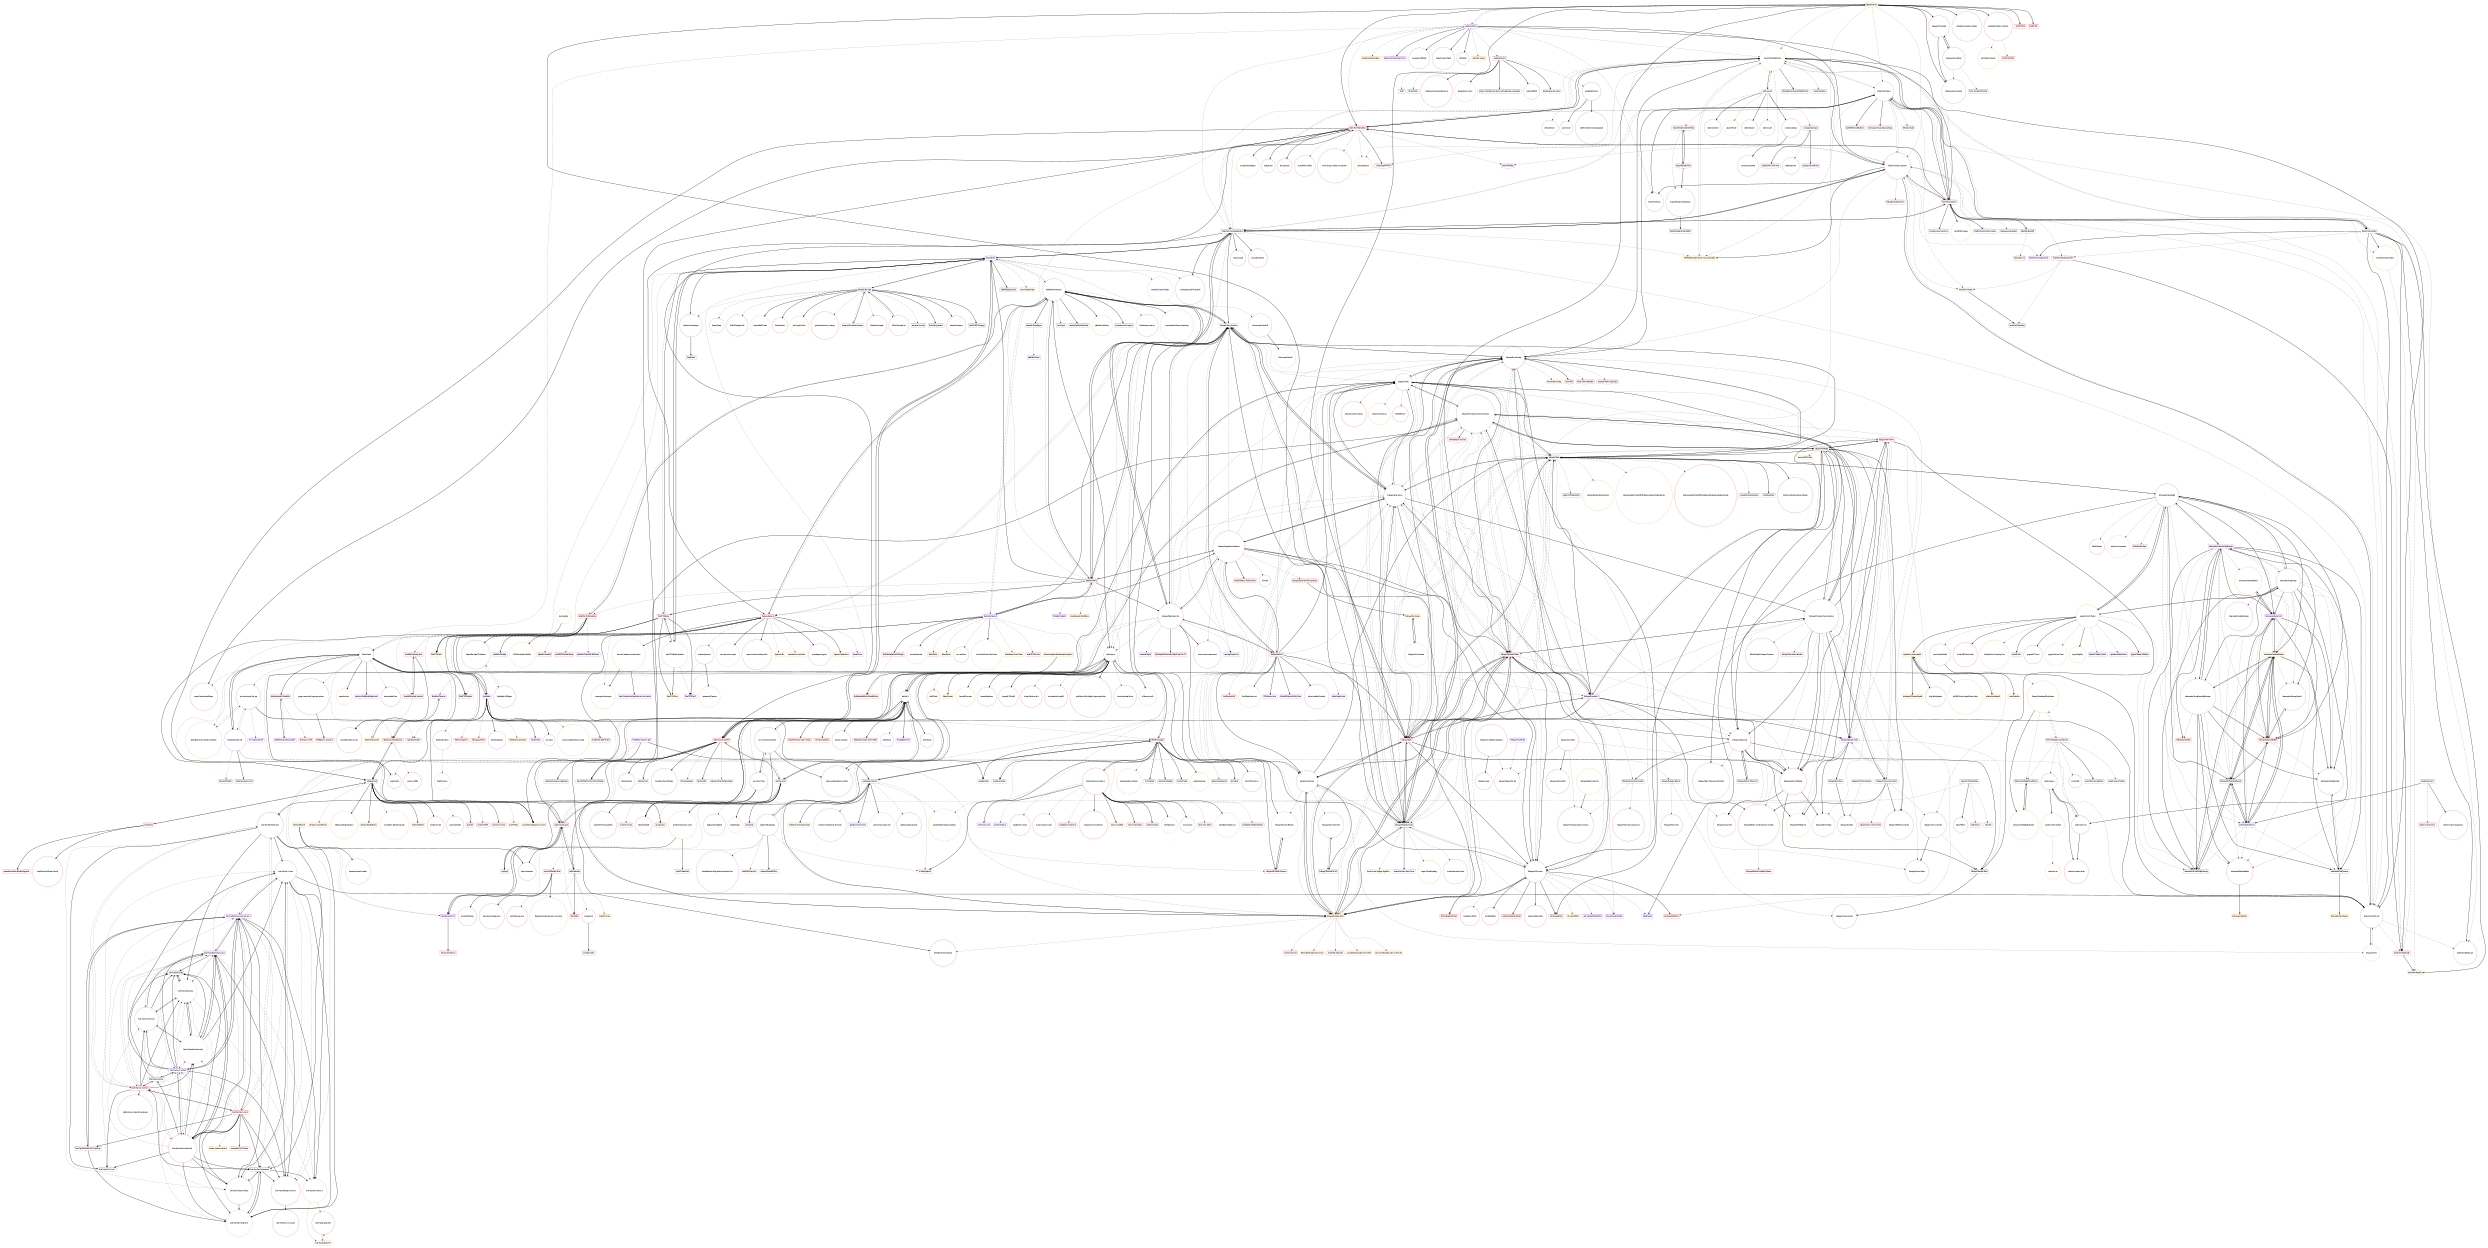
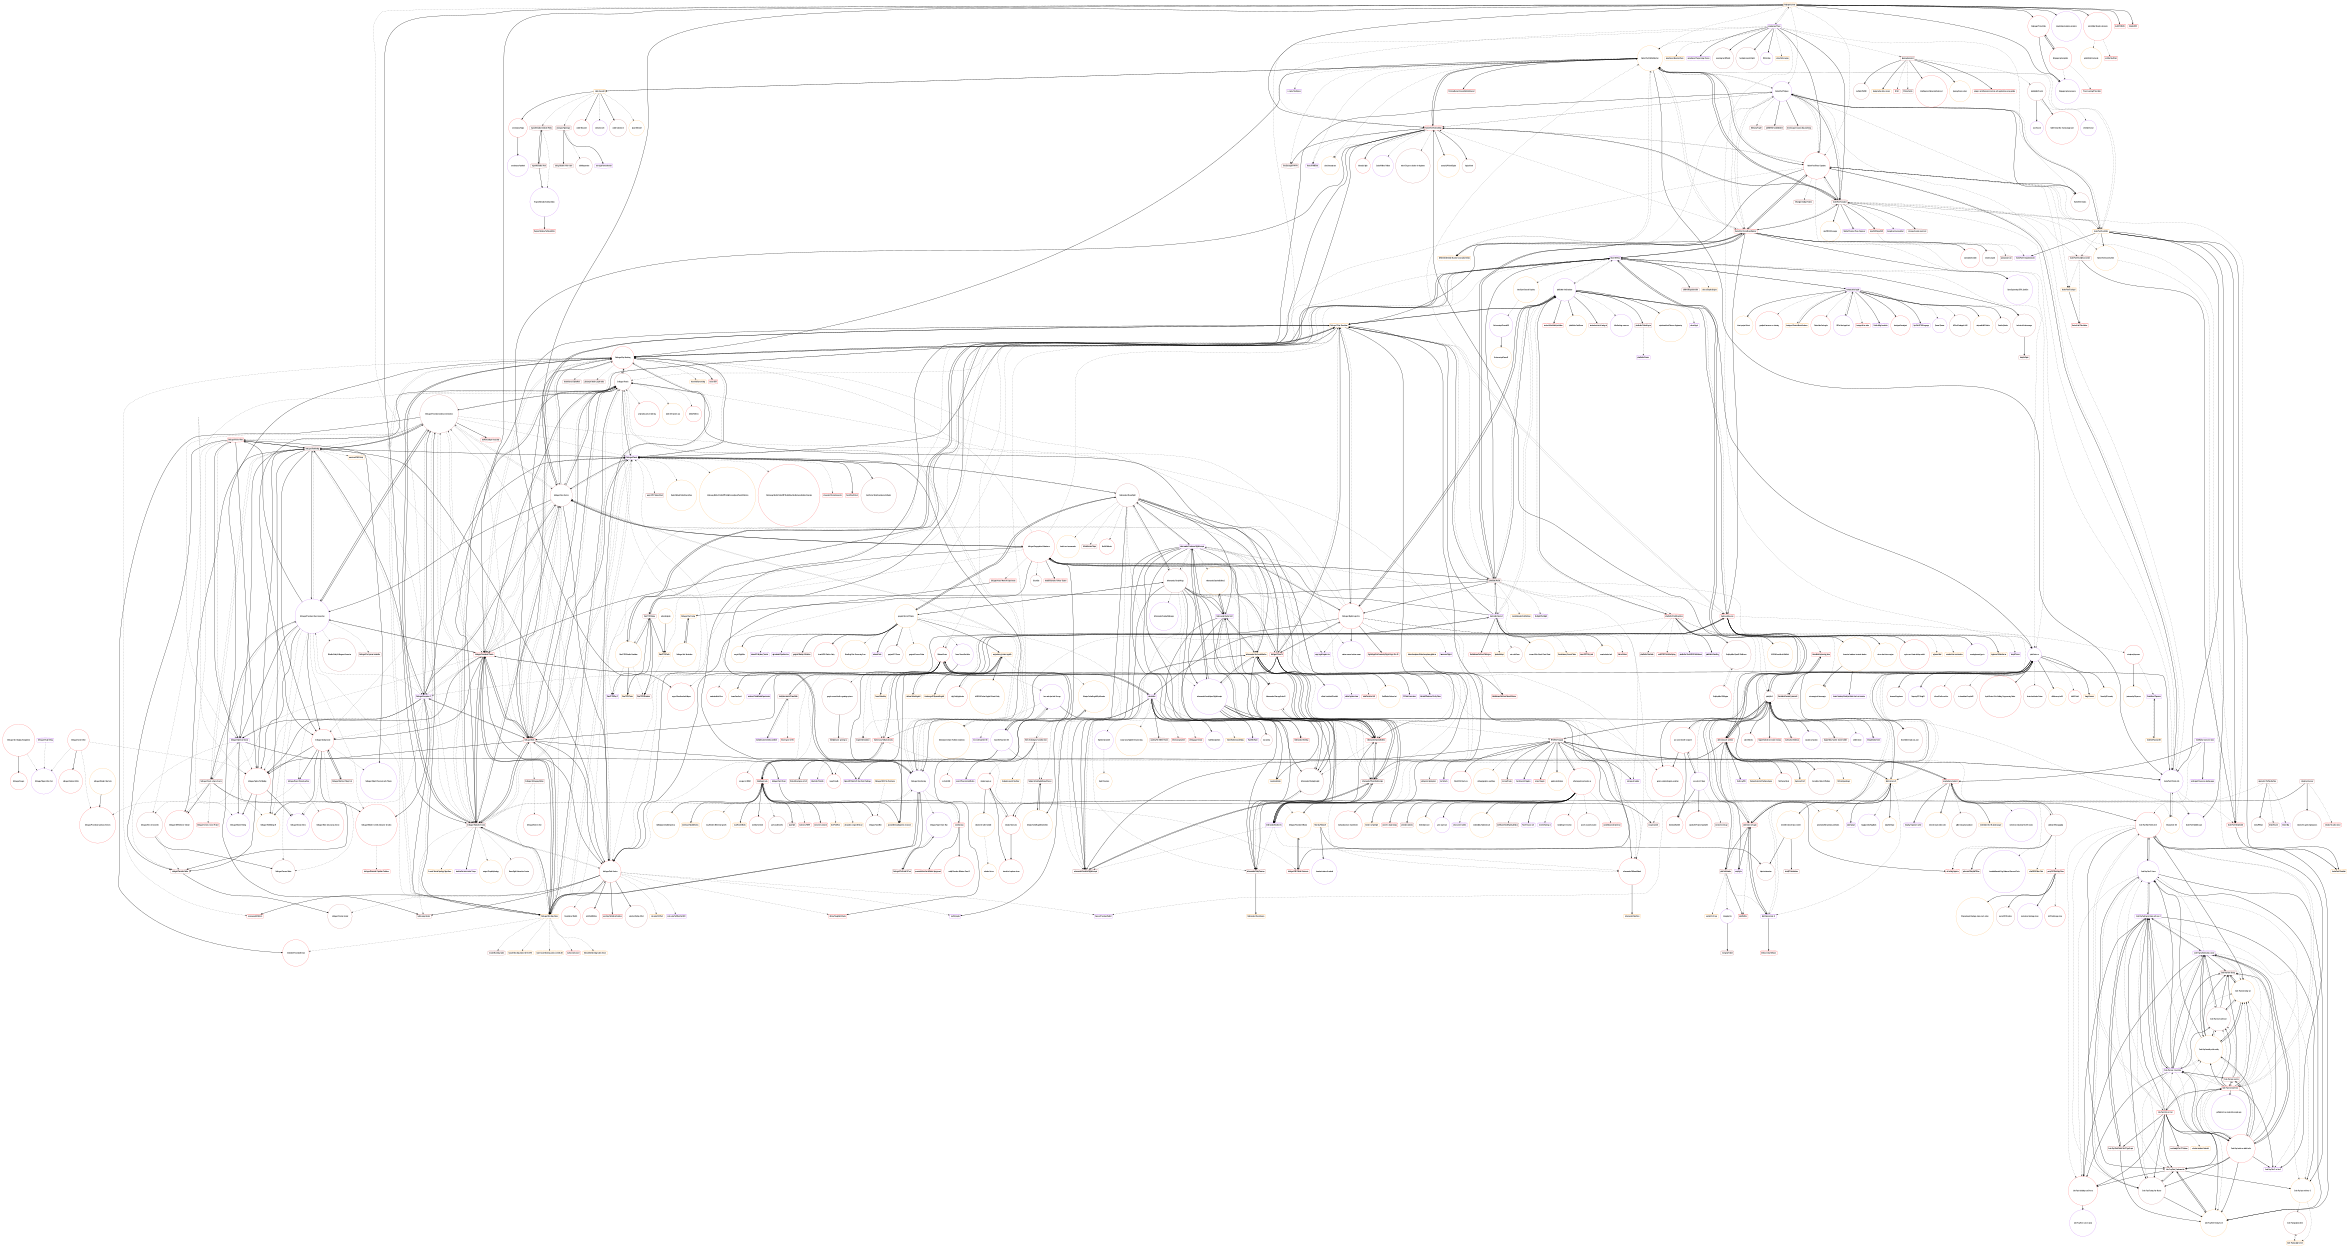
(1456, 872) -> (519, 872)
(1329, 894) -> (2149, 850)
